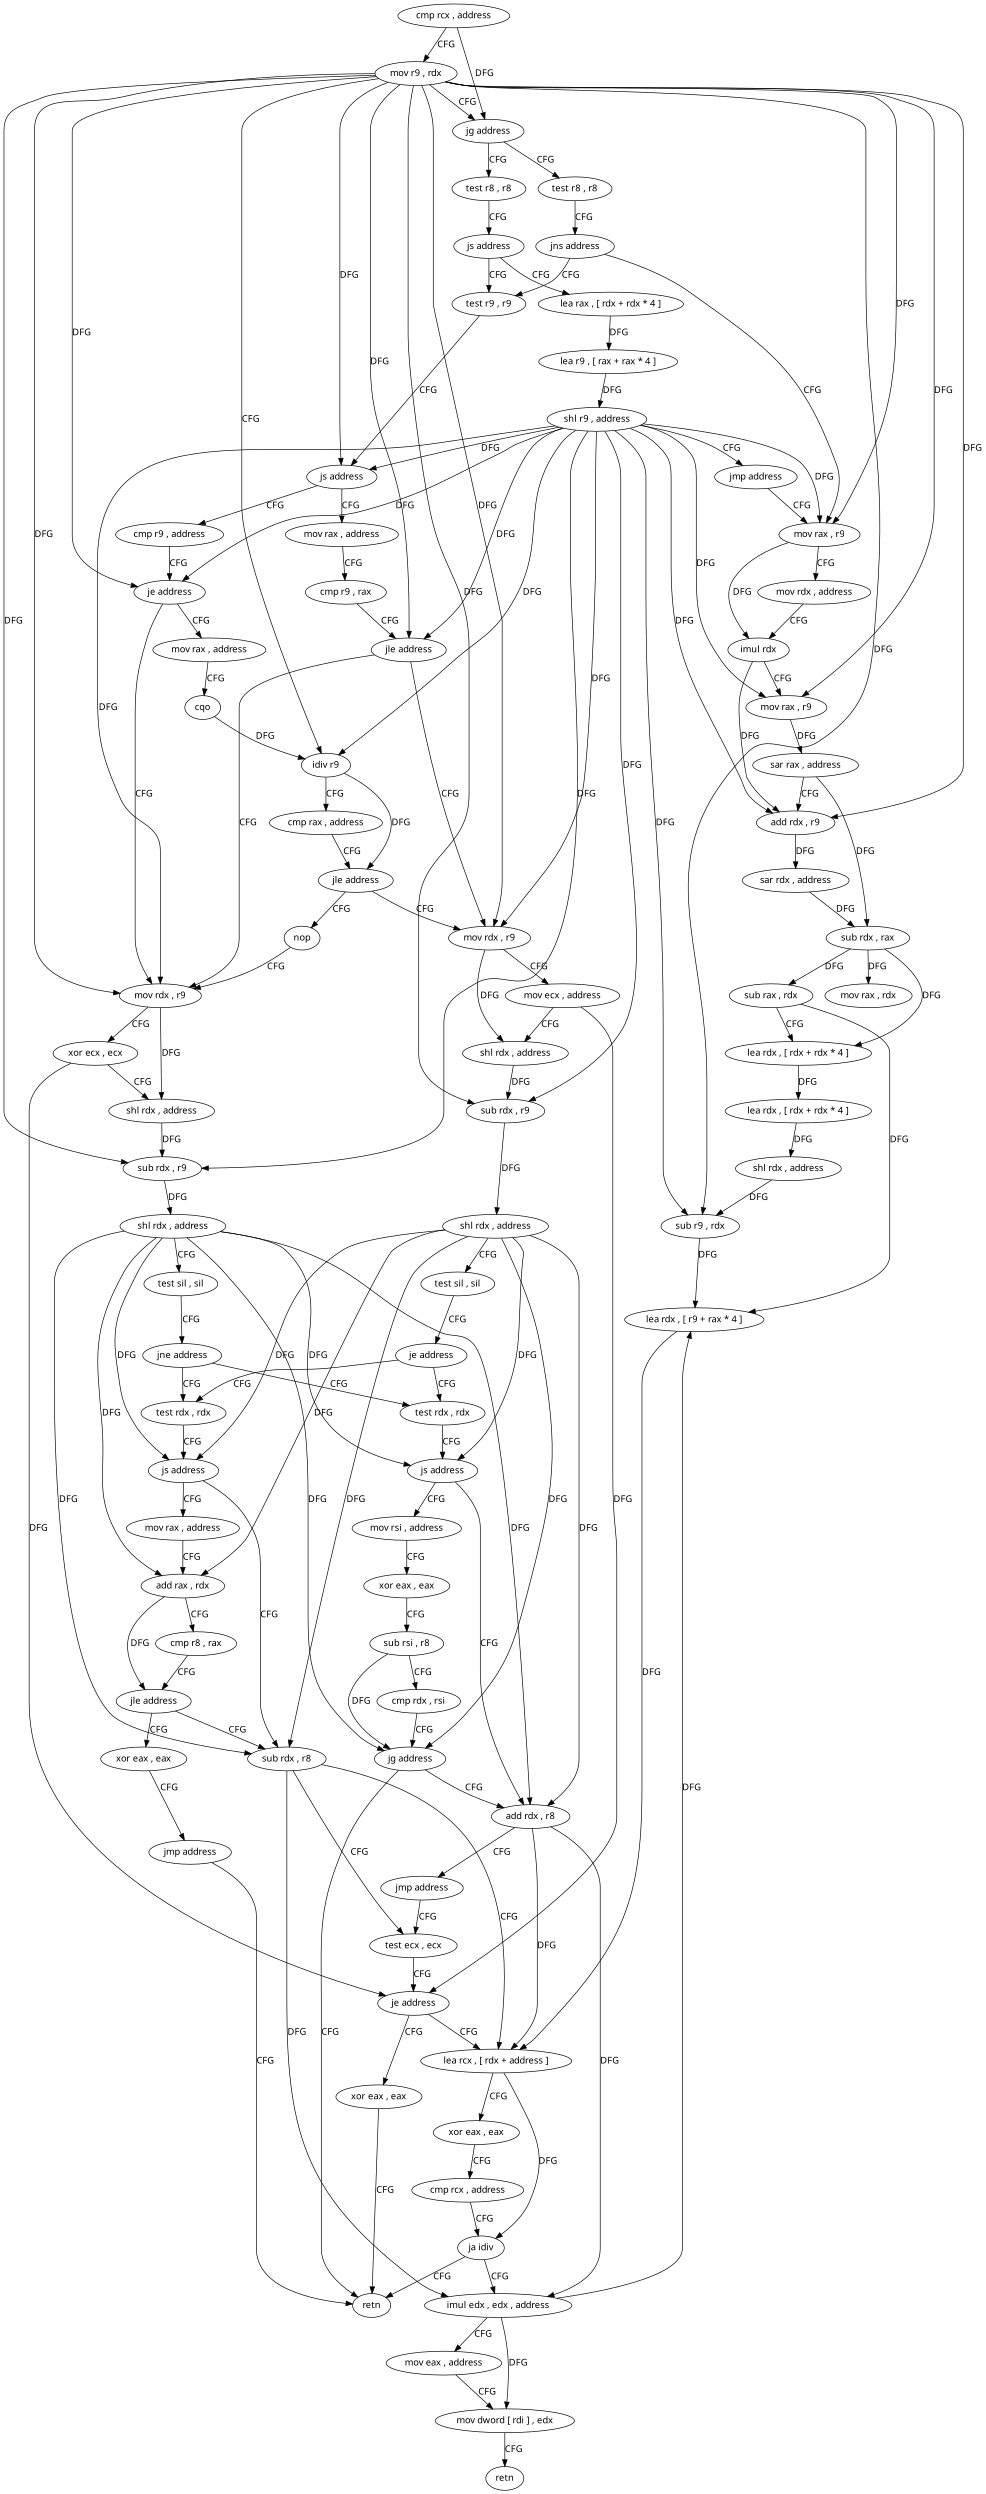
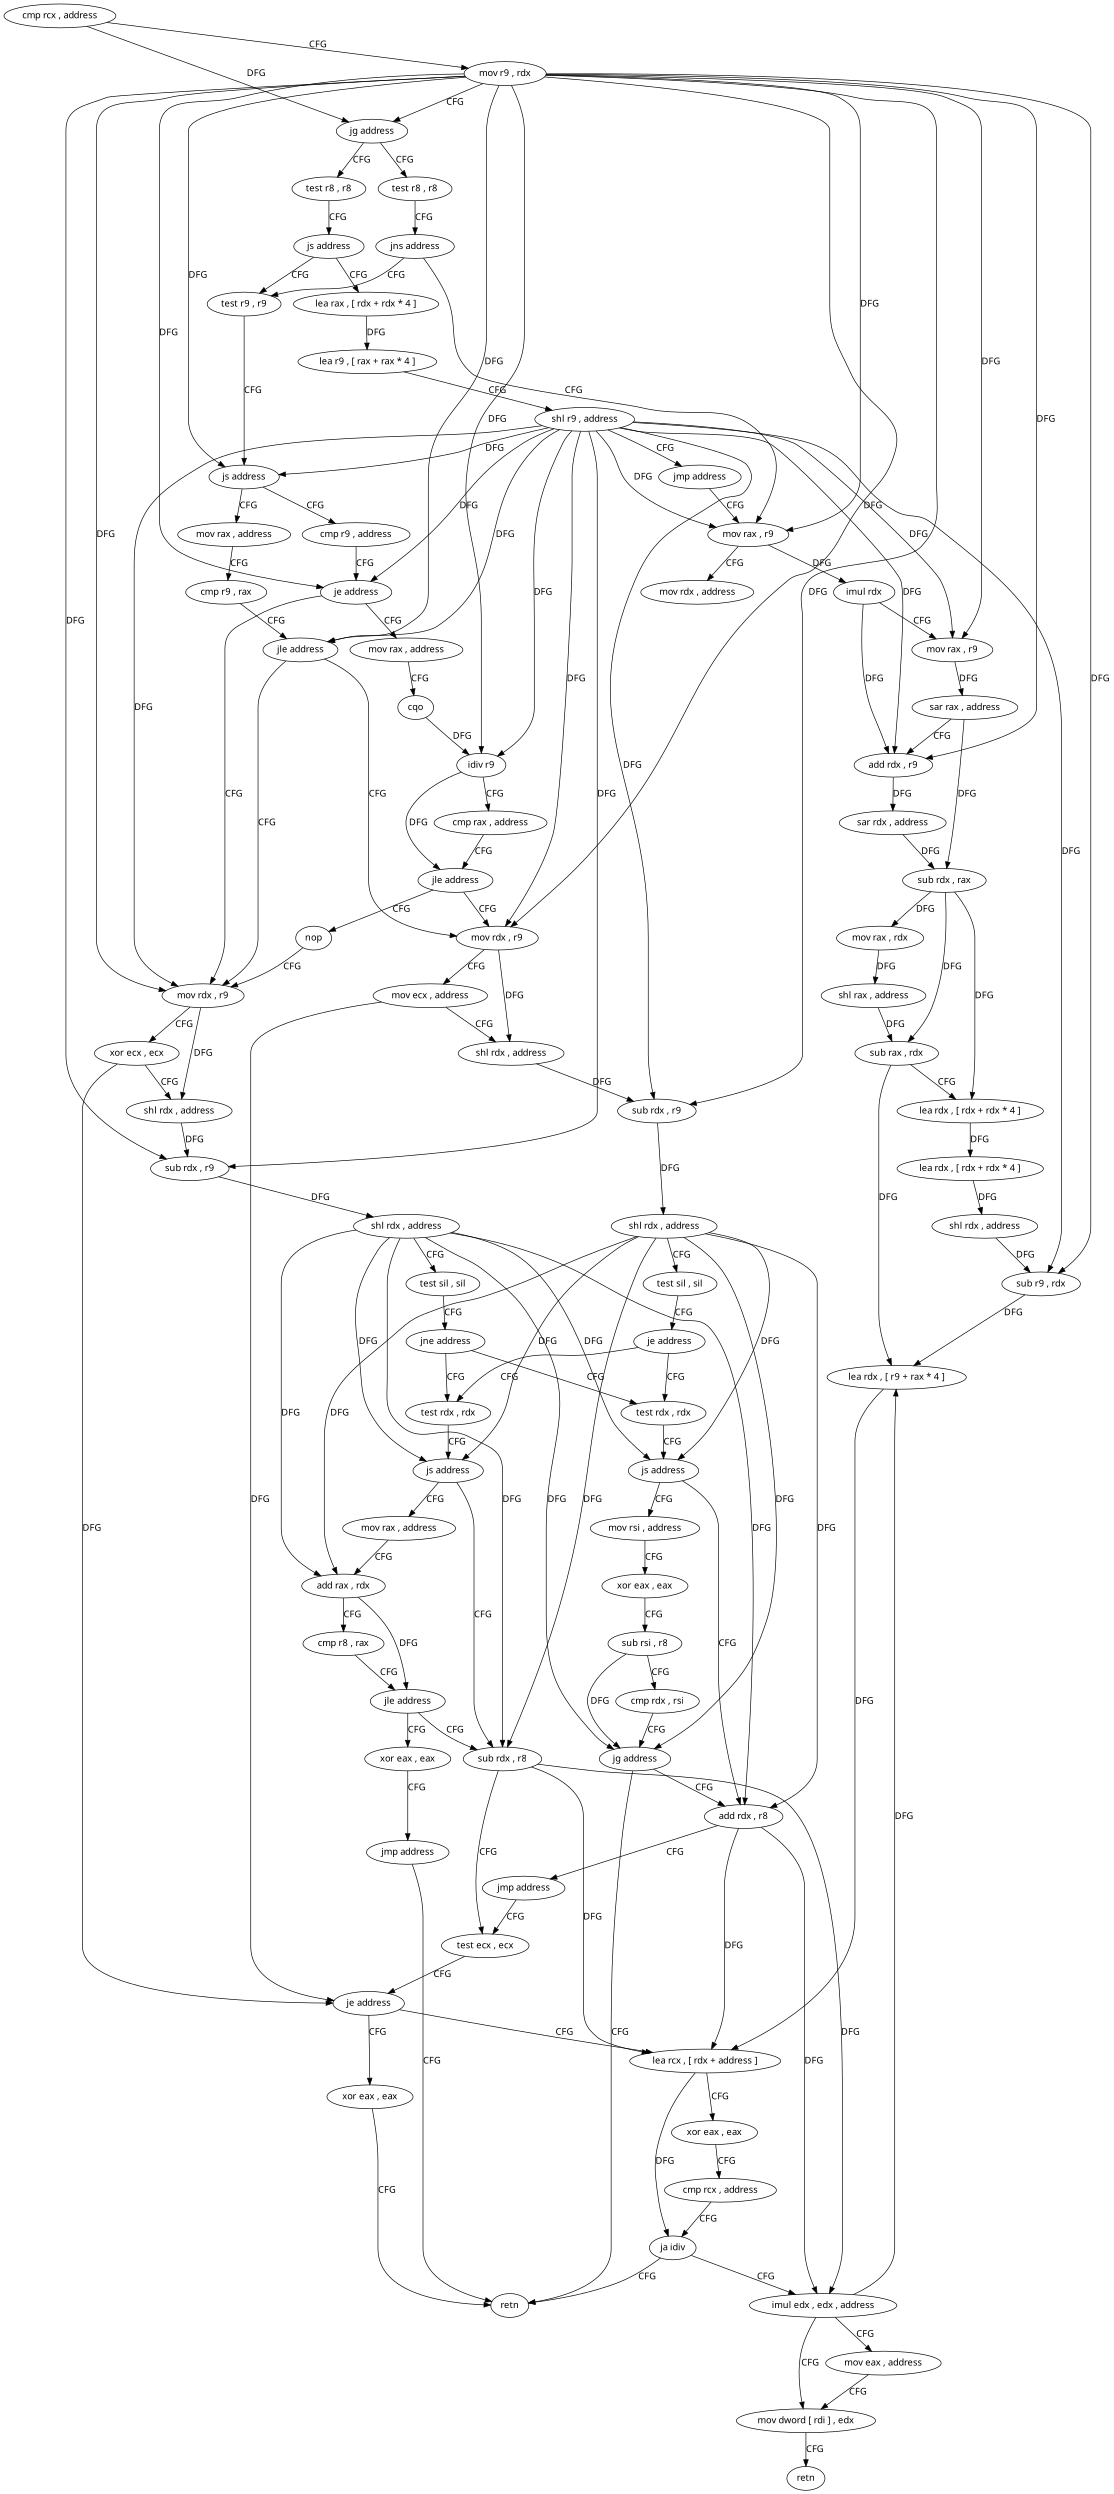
(612, 391) -> (498, 391)
(251, 419) -> (498, 419)
(789, 619) -> none
none -> (874, 996)
(509, 1917) -> (593, 1917)
(518, 2363) -> (811, 2363)
